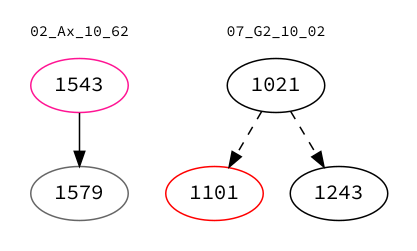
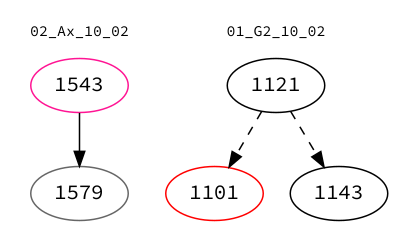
(80, 32) -> (80, 32)
(277, 32) -> (277, 32)
(276, 86) -> (276, 86)
(339, 194) -> (339, 194)
